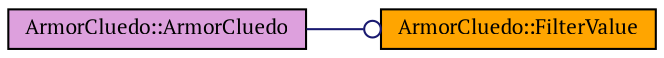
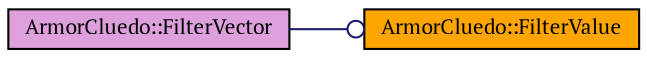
(157, 29) -> (149, 29)
